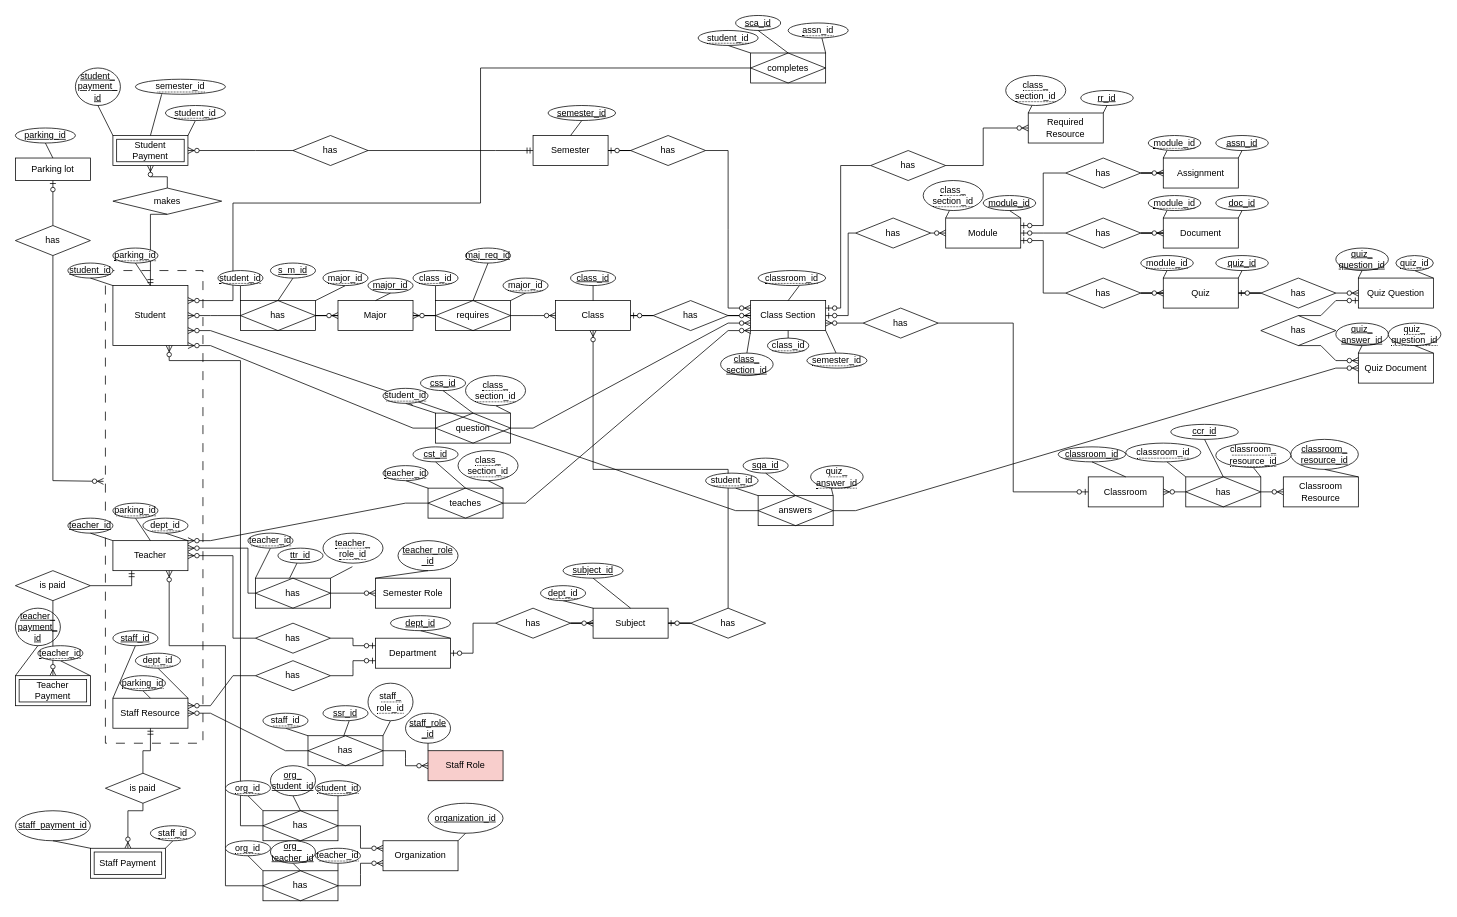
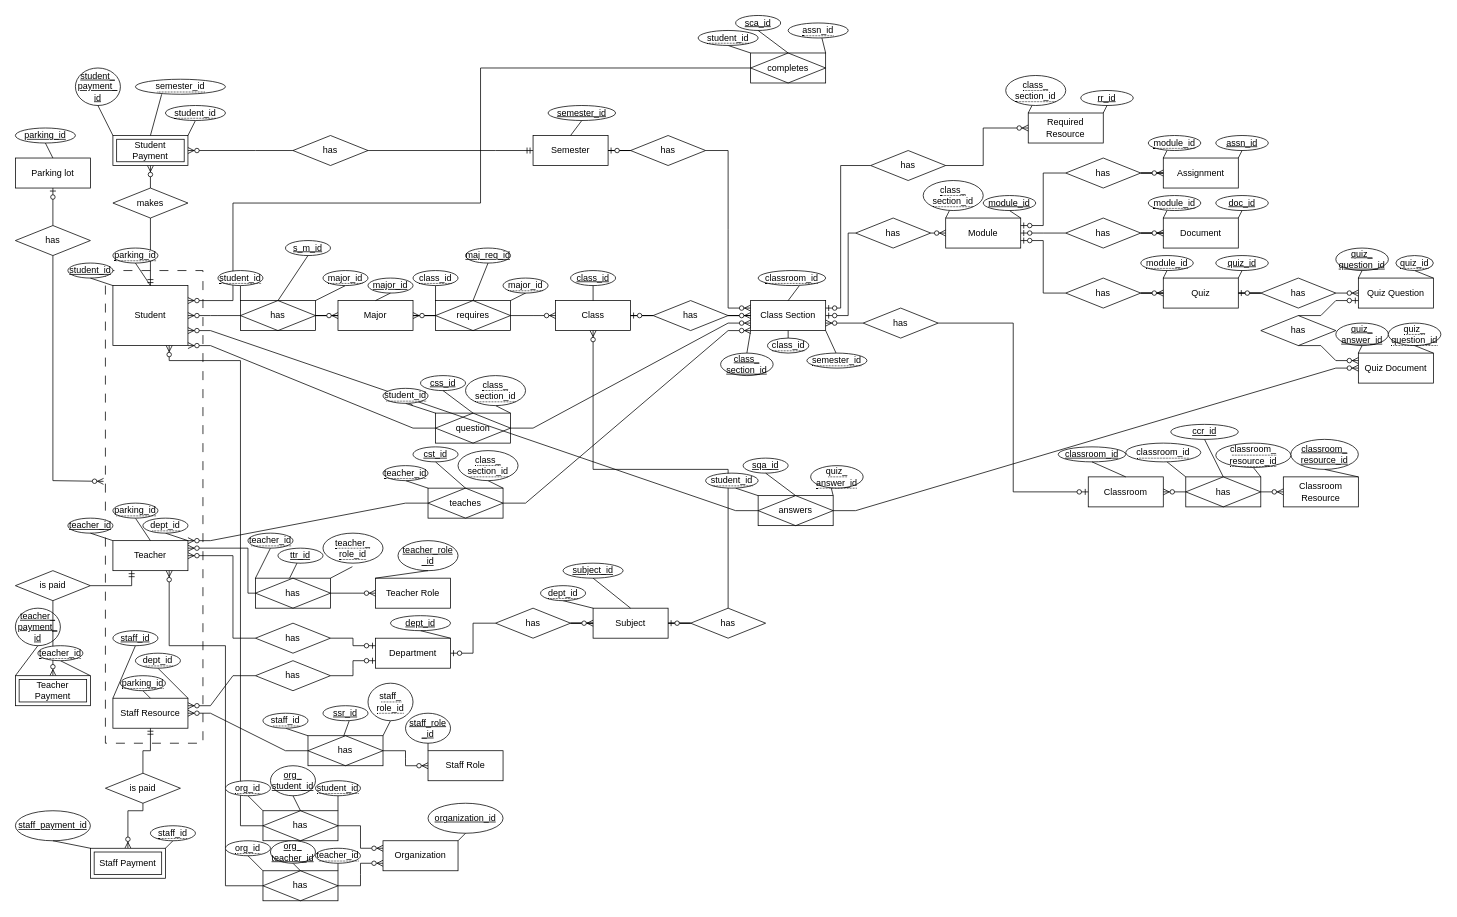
(53, 169) -> (53, 173)
(167, 201) -> (150, 203)
(293, 270) -> (308, 248)
(413, 593) -> (413, 593)
(465, 765) -> (465, 765)
